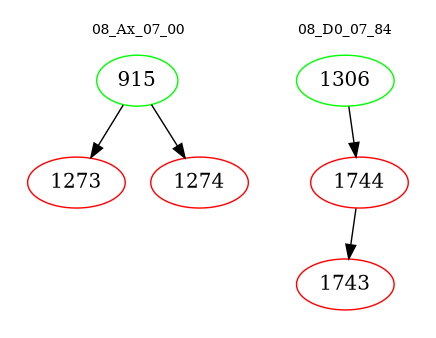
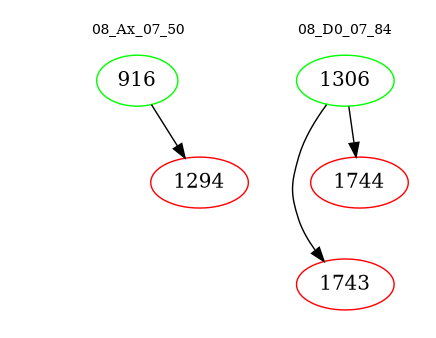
(139, 30) -> (139, 30)
(137, 81) -> (137, 81)
(76, 183) -> none
(200, 183) -> (200, 183)
(353, 227) -> (294, 176)
